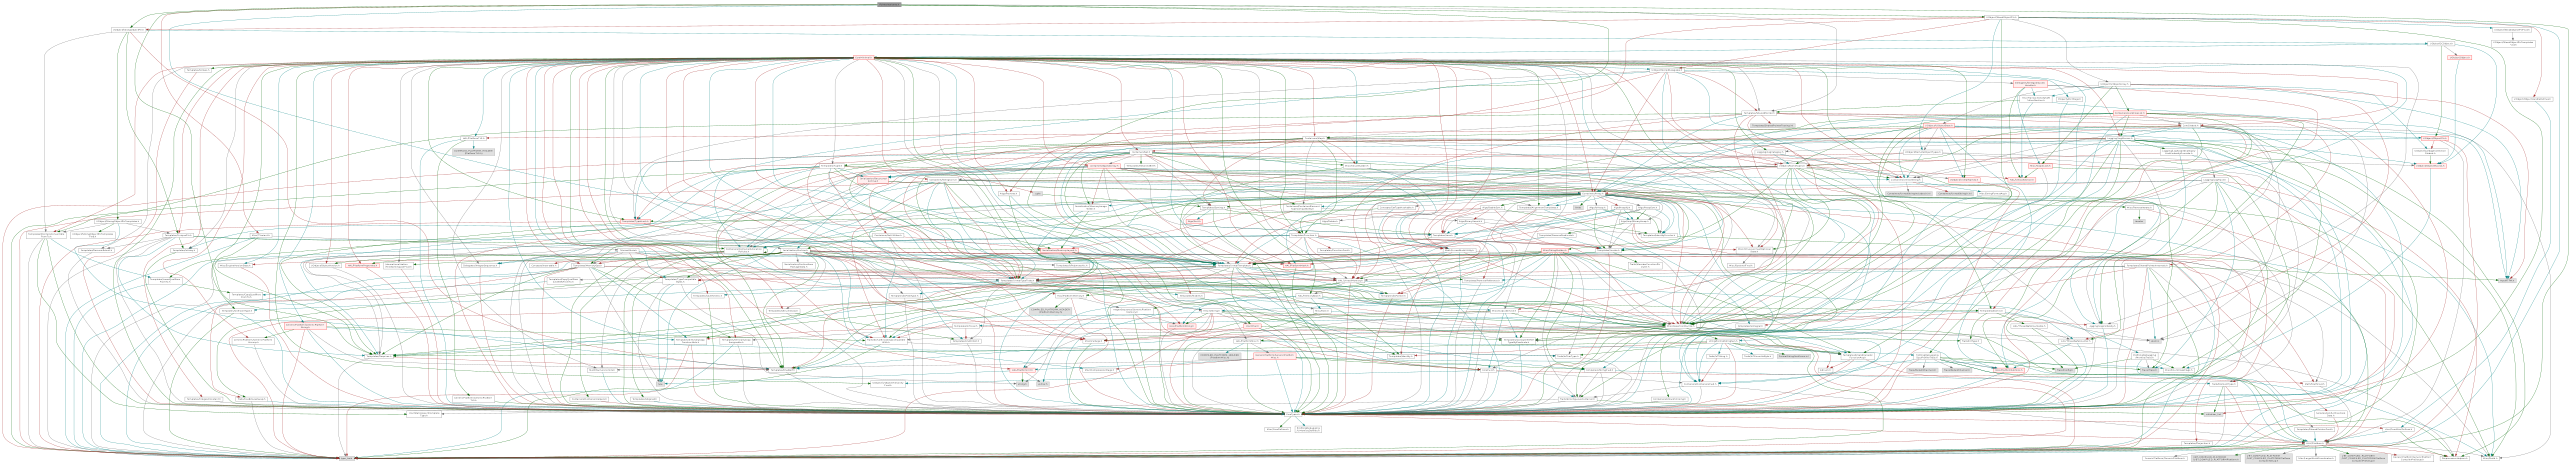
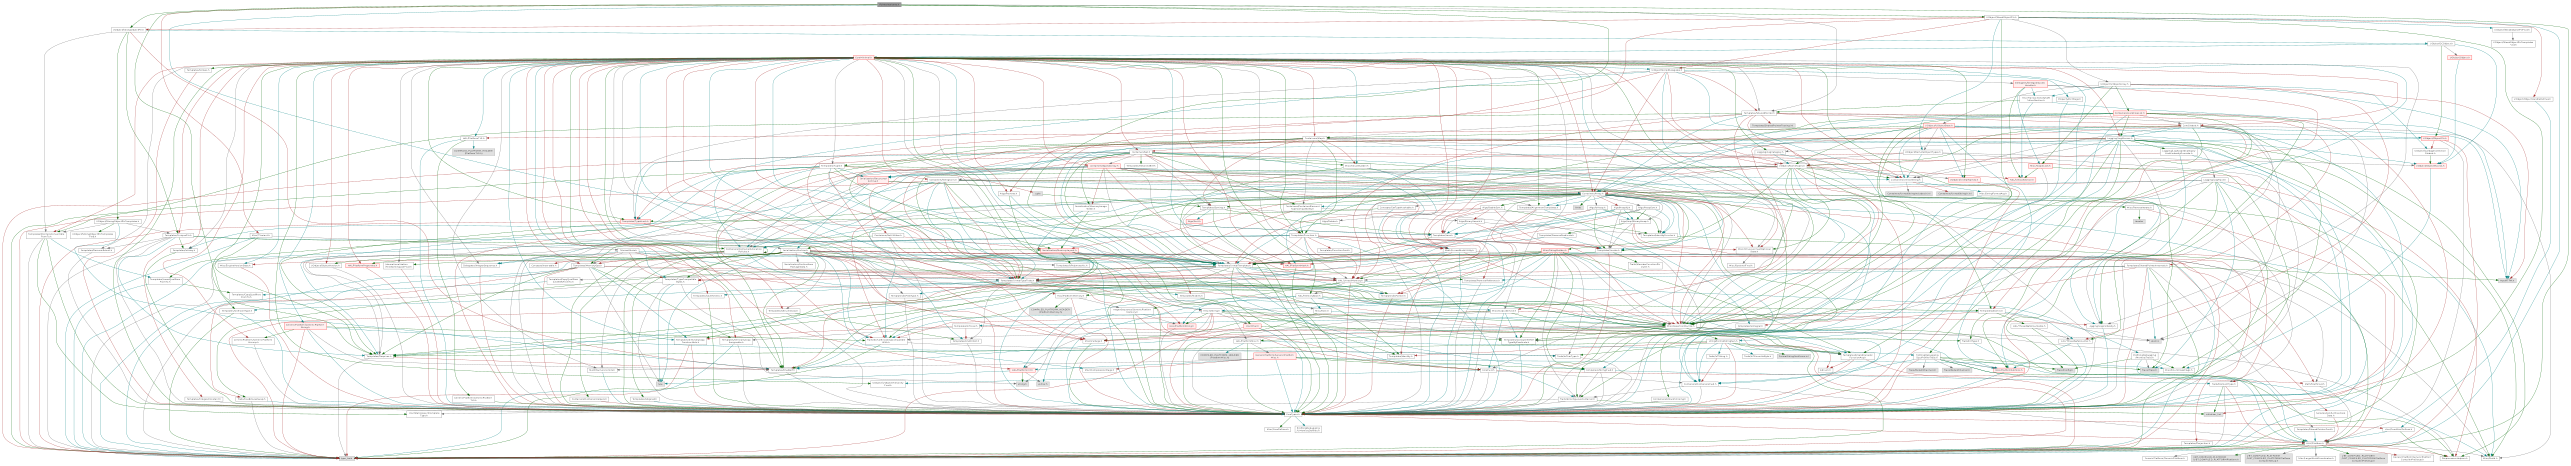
(1346, 197) -> none
